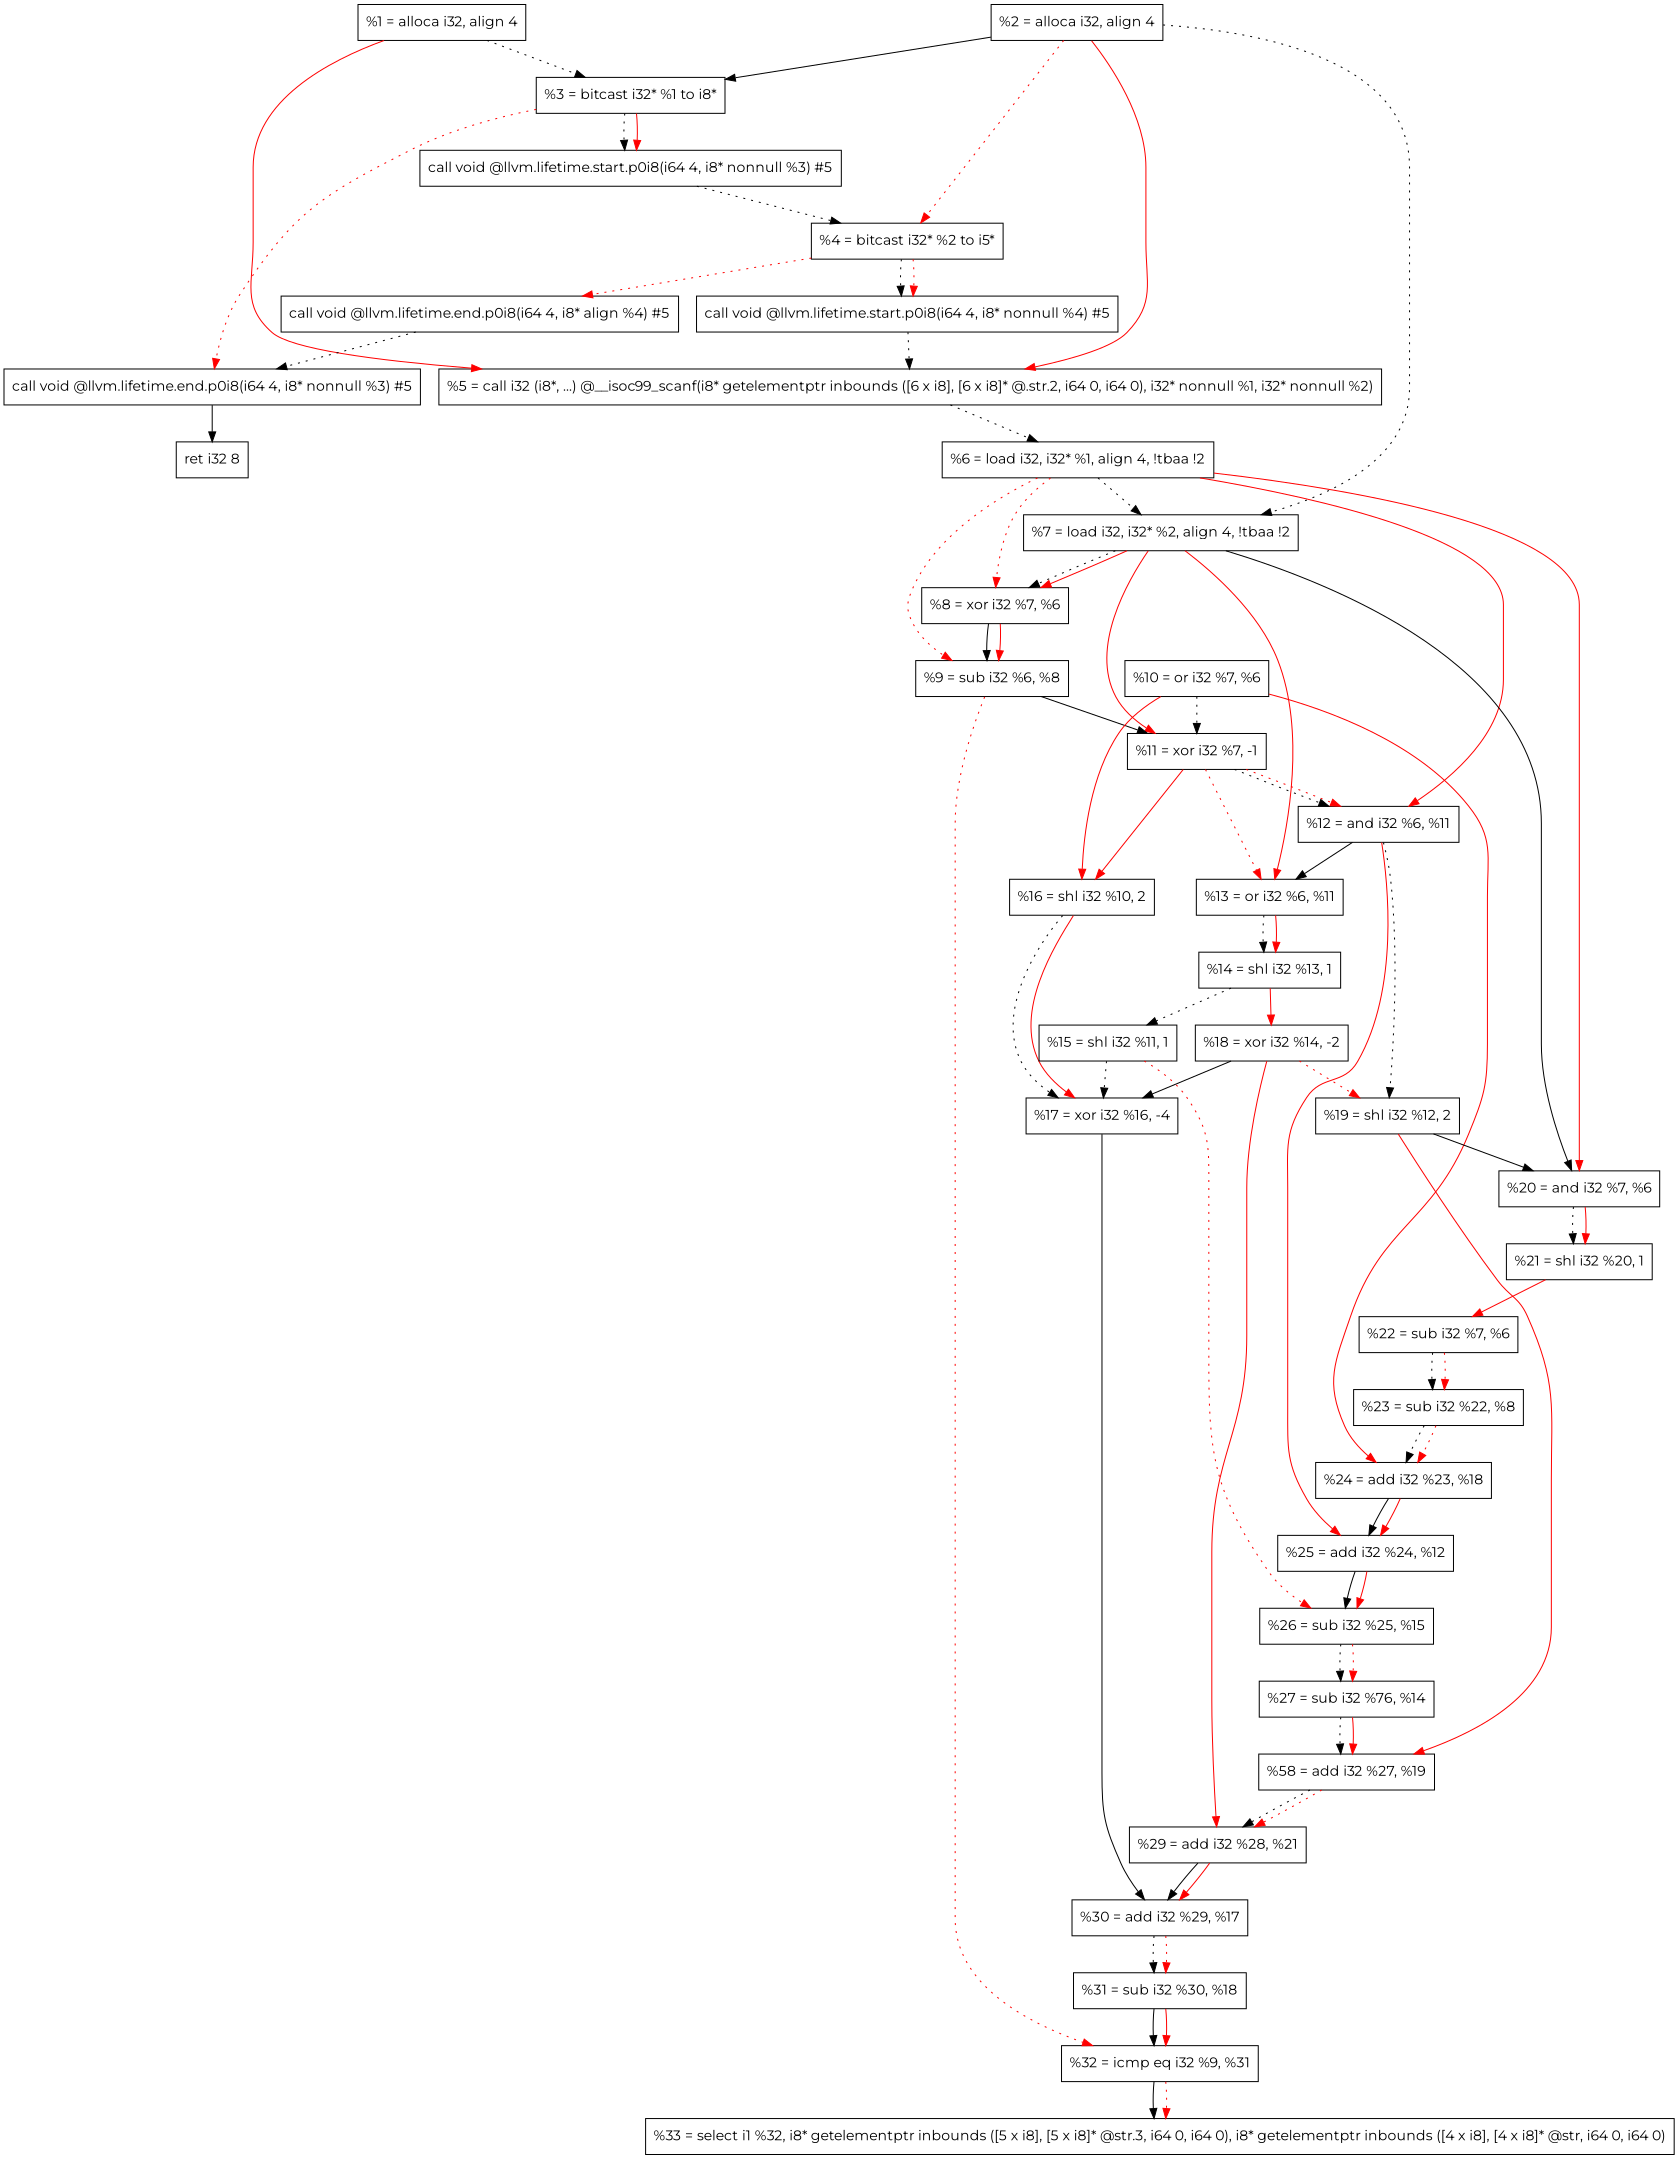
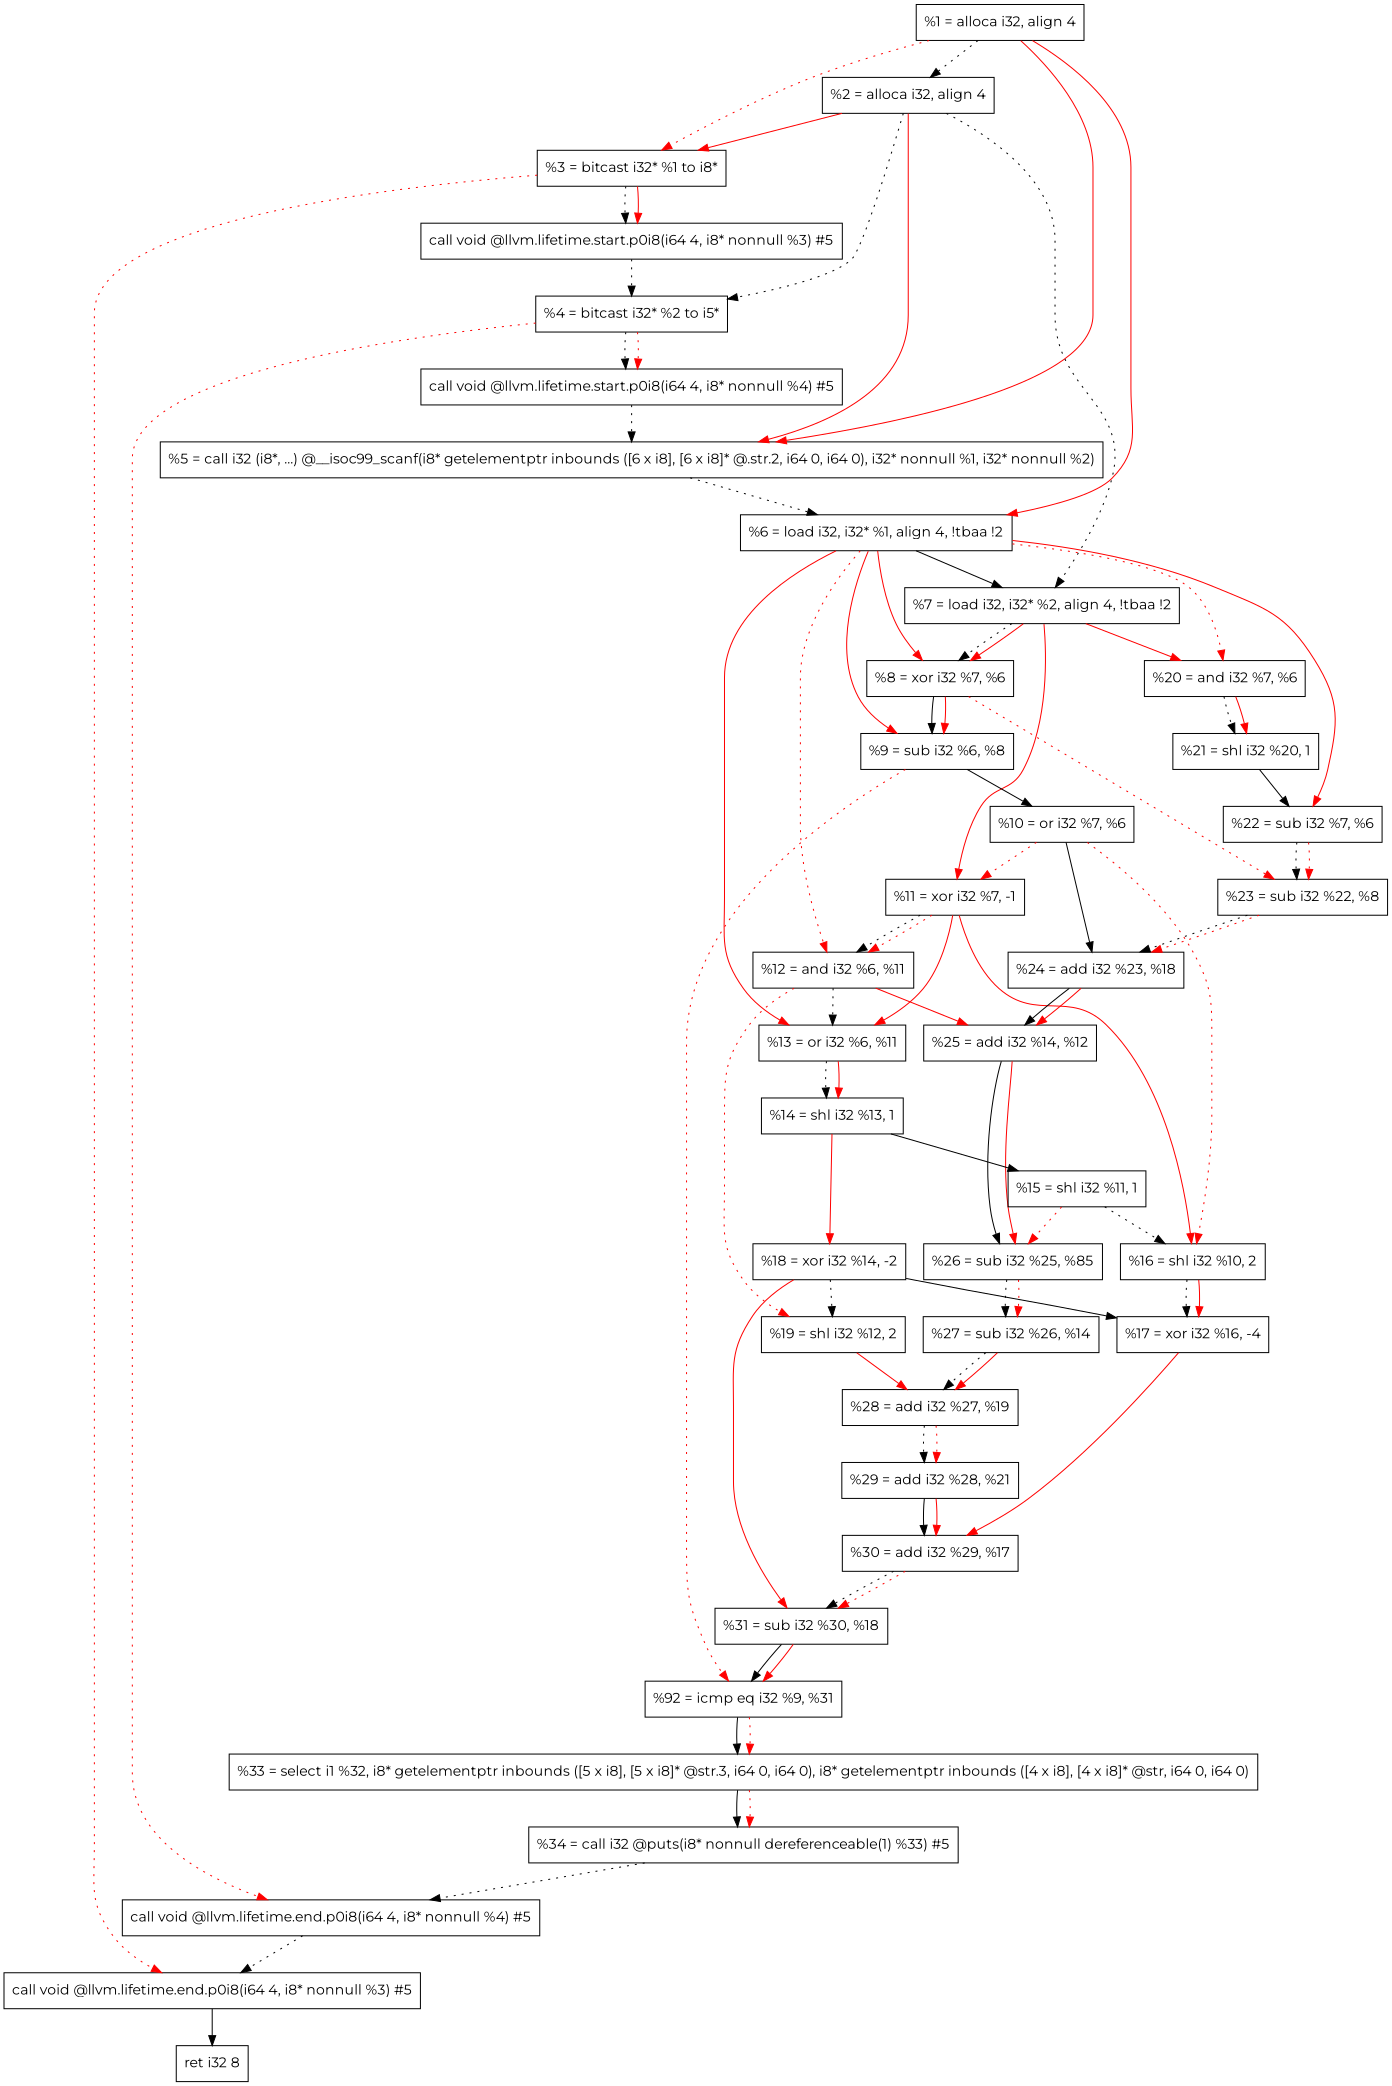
none -> (958, 56)
(531, 57) -> (796, 84)
(863, 57) -> (775, 130)
(995, 128) -> (860, 244)
none -> (1131, 293)
(480, 314) -> (331, 1918)
(1116, 493) -> (954, 567)
(1011, 521) -> (889, 605)
(937, 551) -> (847, 645)
(1472, 560) -> (800, 740)
none -> (1244, 599)
(1579, 680) -> (1180, 581)
(1287, 692) -> (724, 771)
(1197, 710) -> (1013, 858)
(1089, 713) -> (995, 785)
(1100, 772) -> (1212, 1015)
(1533, 773) -> (1129, 640)
none -> (1117, 785)
(1231, 820) -> (931, 977)
(1328, 858) -> (833, 1002)
(1395, 965) -> (724, 1147)
(1194, 1005) -> (950, 1151)
(1487, 1038) -> (1078, 892)
(1105, 1075) -> (1130, 1223)
(1324, 1076) -> (831, 1293)
(1479, 1151) -> none
(1520, 1293) -> (1271, 784)
(1231, 1438) -> (733, 1434)
(1102, 1517) -> (1085, 1451)
(1366, 1553) -> (1010, 1043)
(1347, 1626) -> (1013, 1262)
(1347, 1699) -> (1011, 1335)
(1347, 1772) -> (930, 1408)
none -> (743, 1845)
(1160, 2064) -> (743, 1699)
